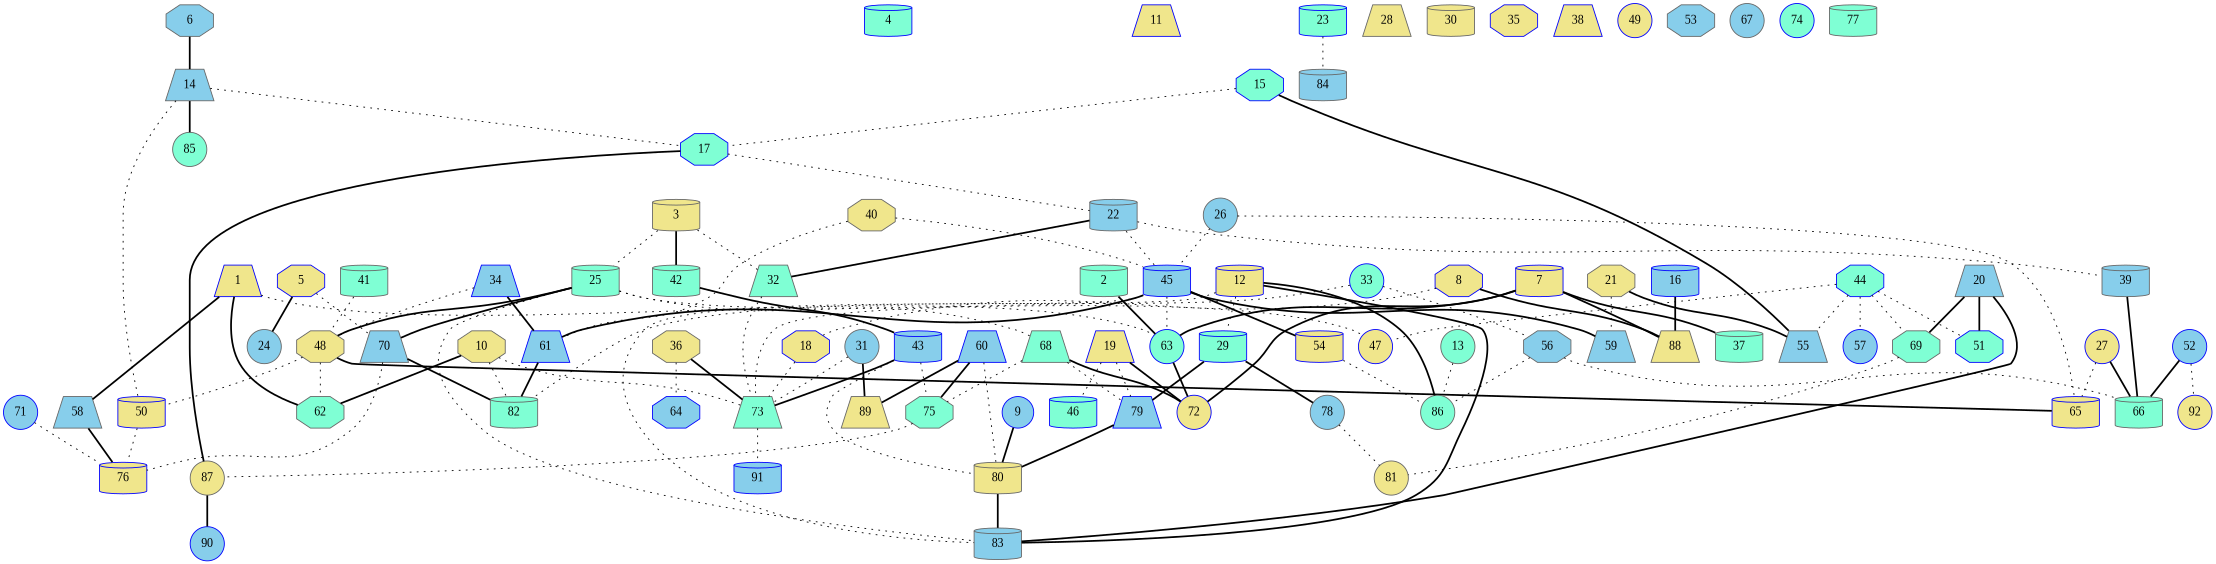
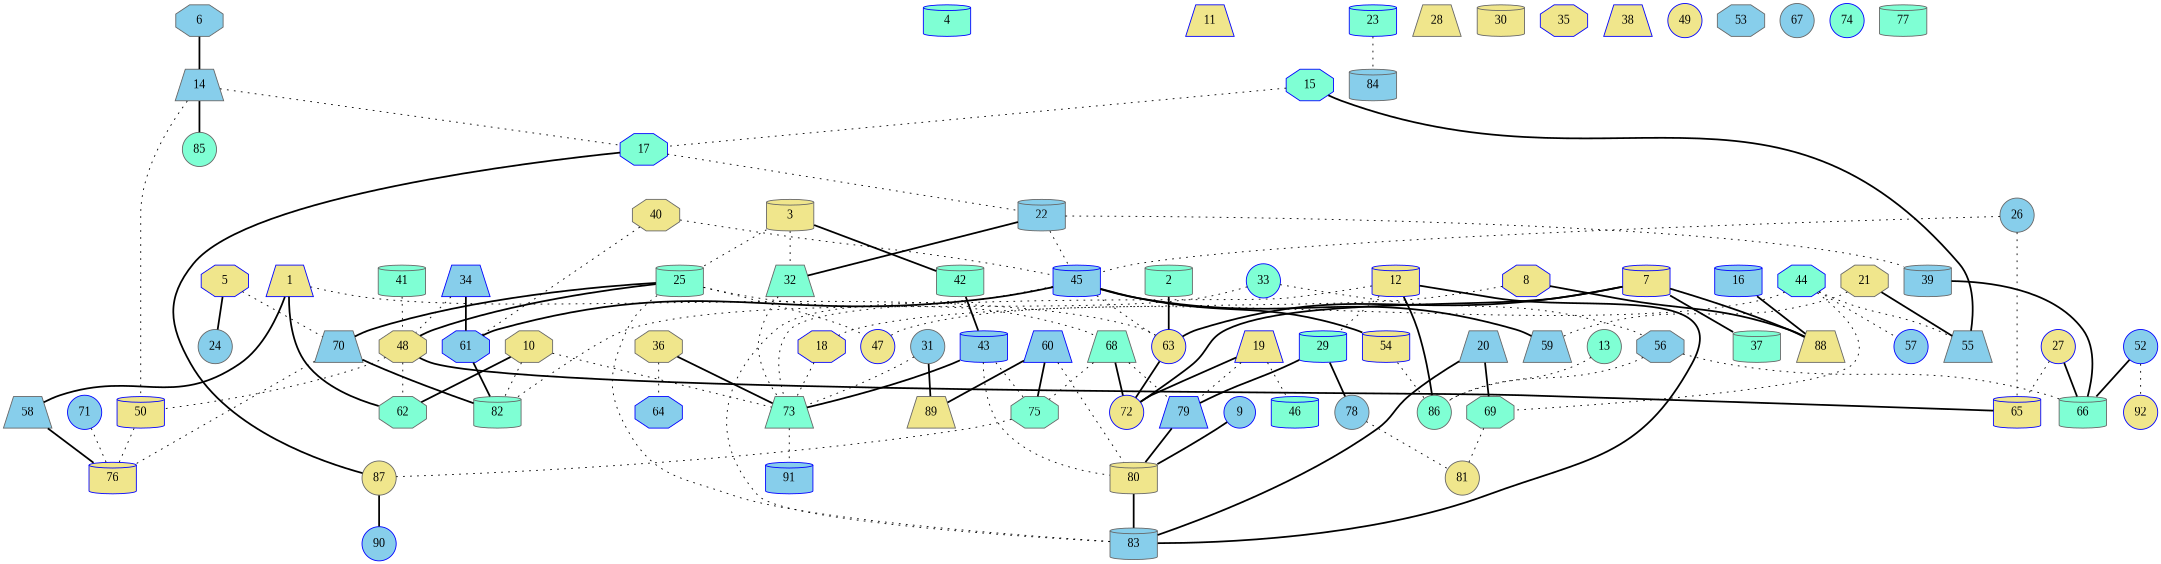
(546, 347) -> (466, 347)
(1167, 347) -> (1169, 347)
(1979, 347) -> none
